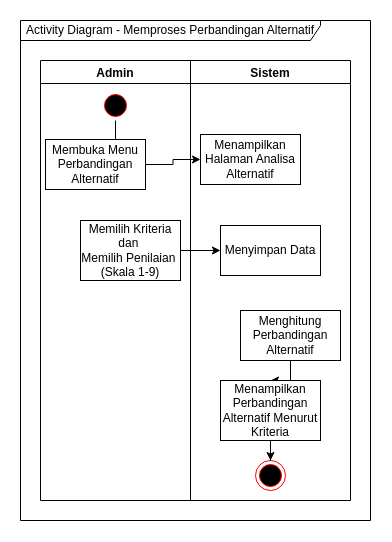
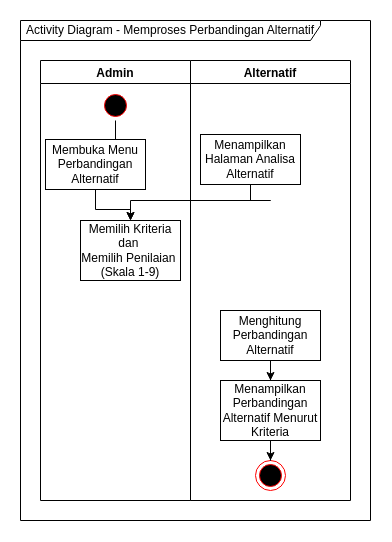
(270, 73) -> (270, 73)
(172, 165) -> (102, 210)
none -> (216, 201)
(197, 251) -> none
(271, 251) -> none
(291, 336) -> (271, 336)
